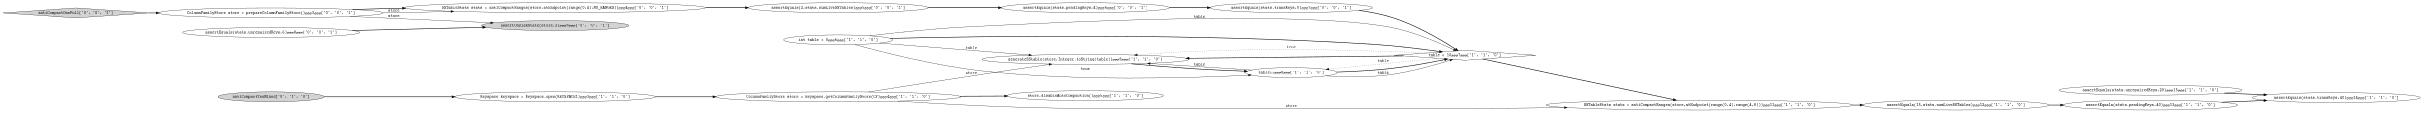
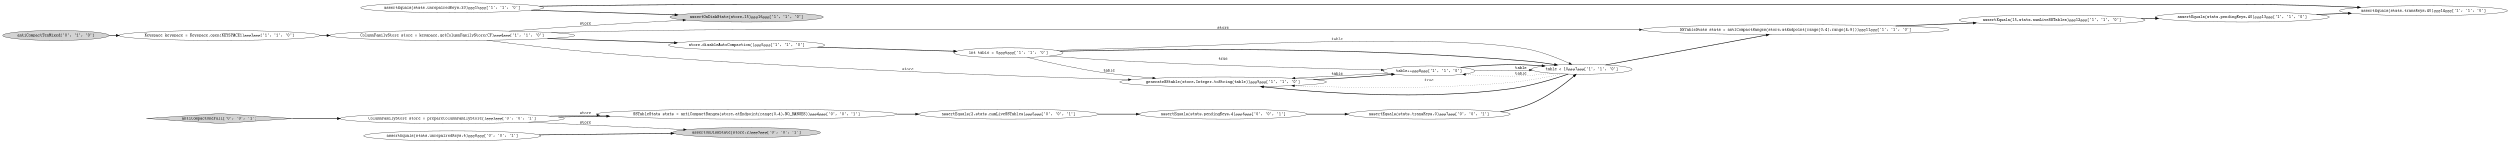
none -> (747, 17)
none -> (886, 49)
(1465, 55) -> (1582, 69)
